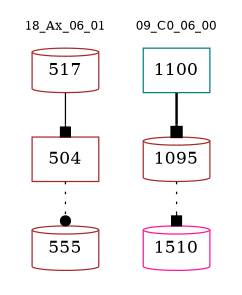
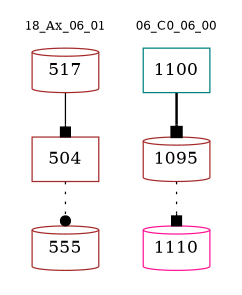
(177, 27) -> (177, 27)
(177, 248) -> (177, 248)
